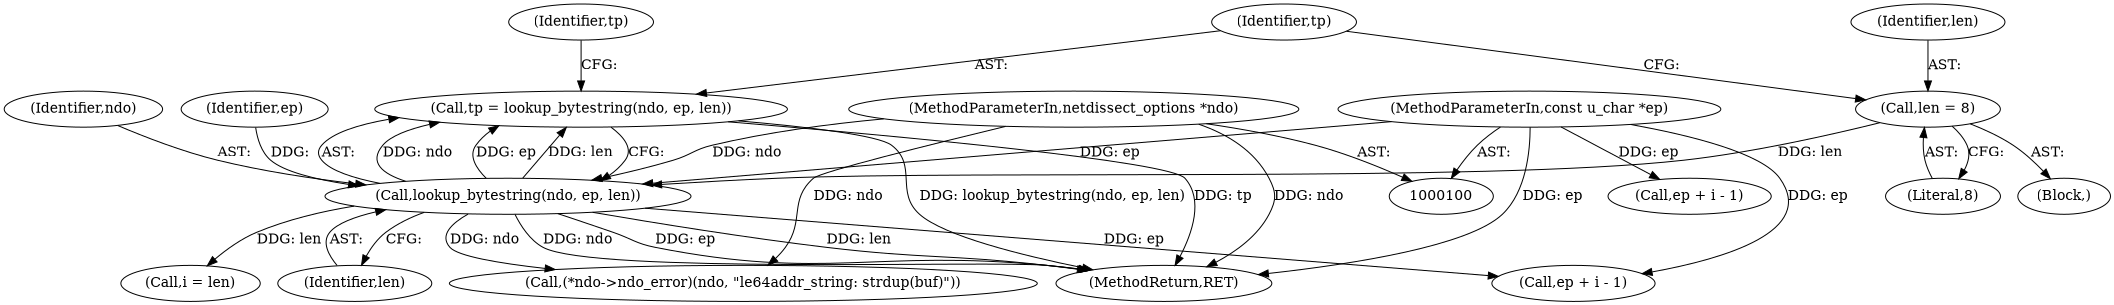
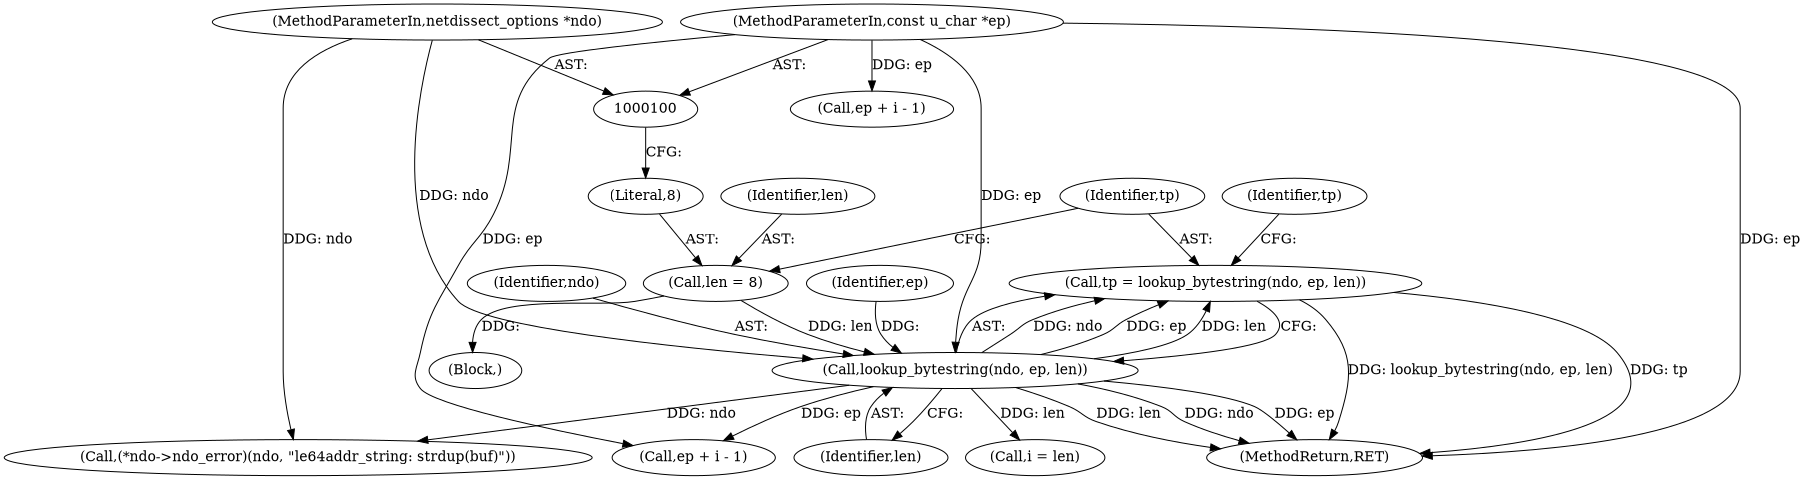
(1967, 146) -> (646, 148)
(2050, 153) -> (503, 327)
(1273, 187) -> none
